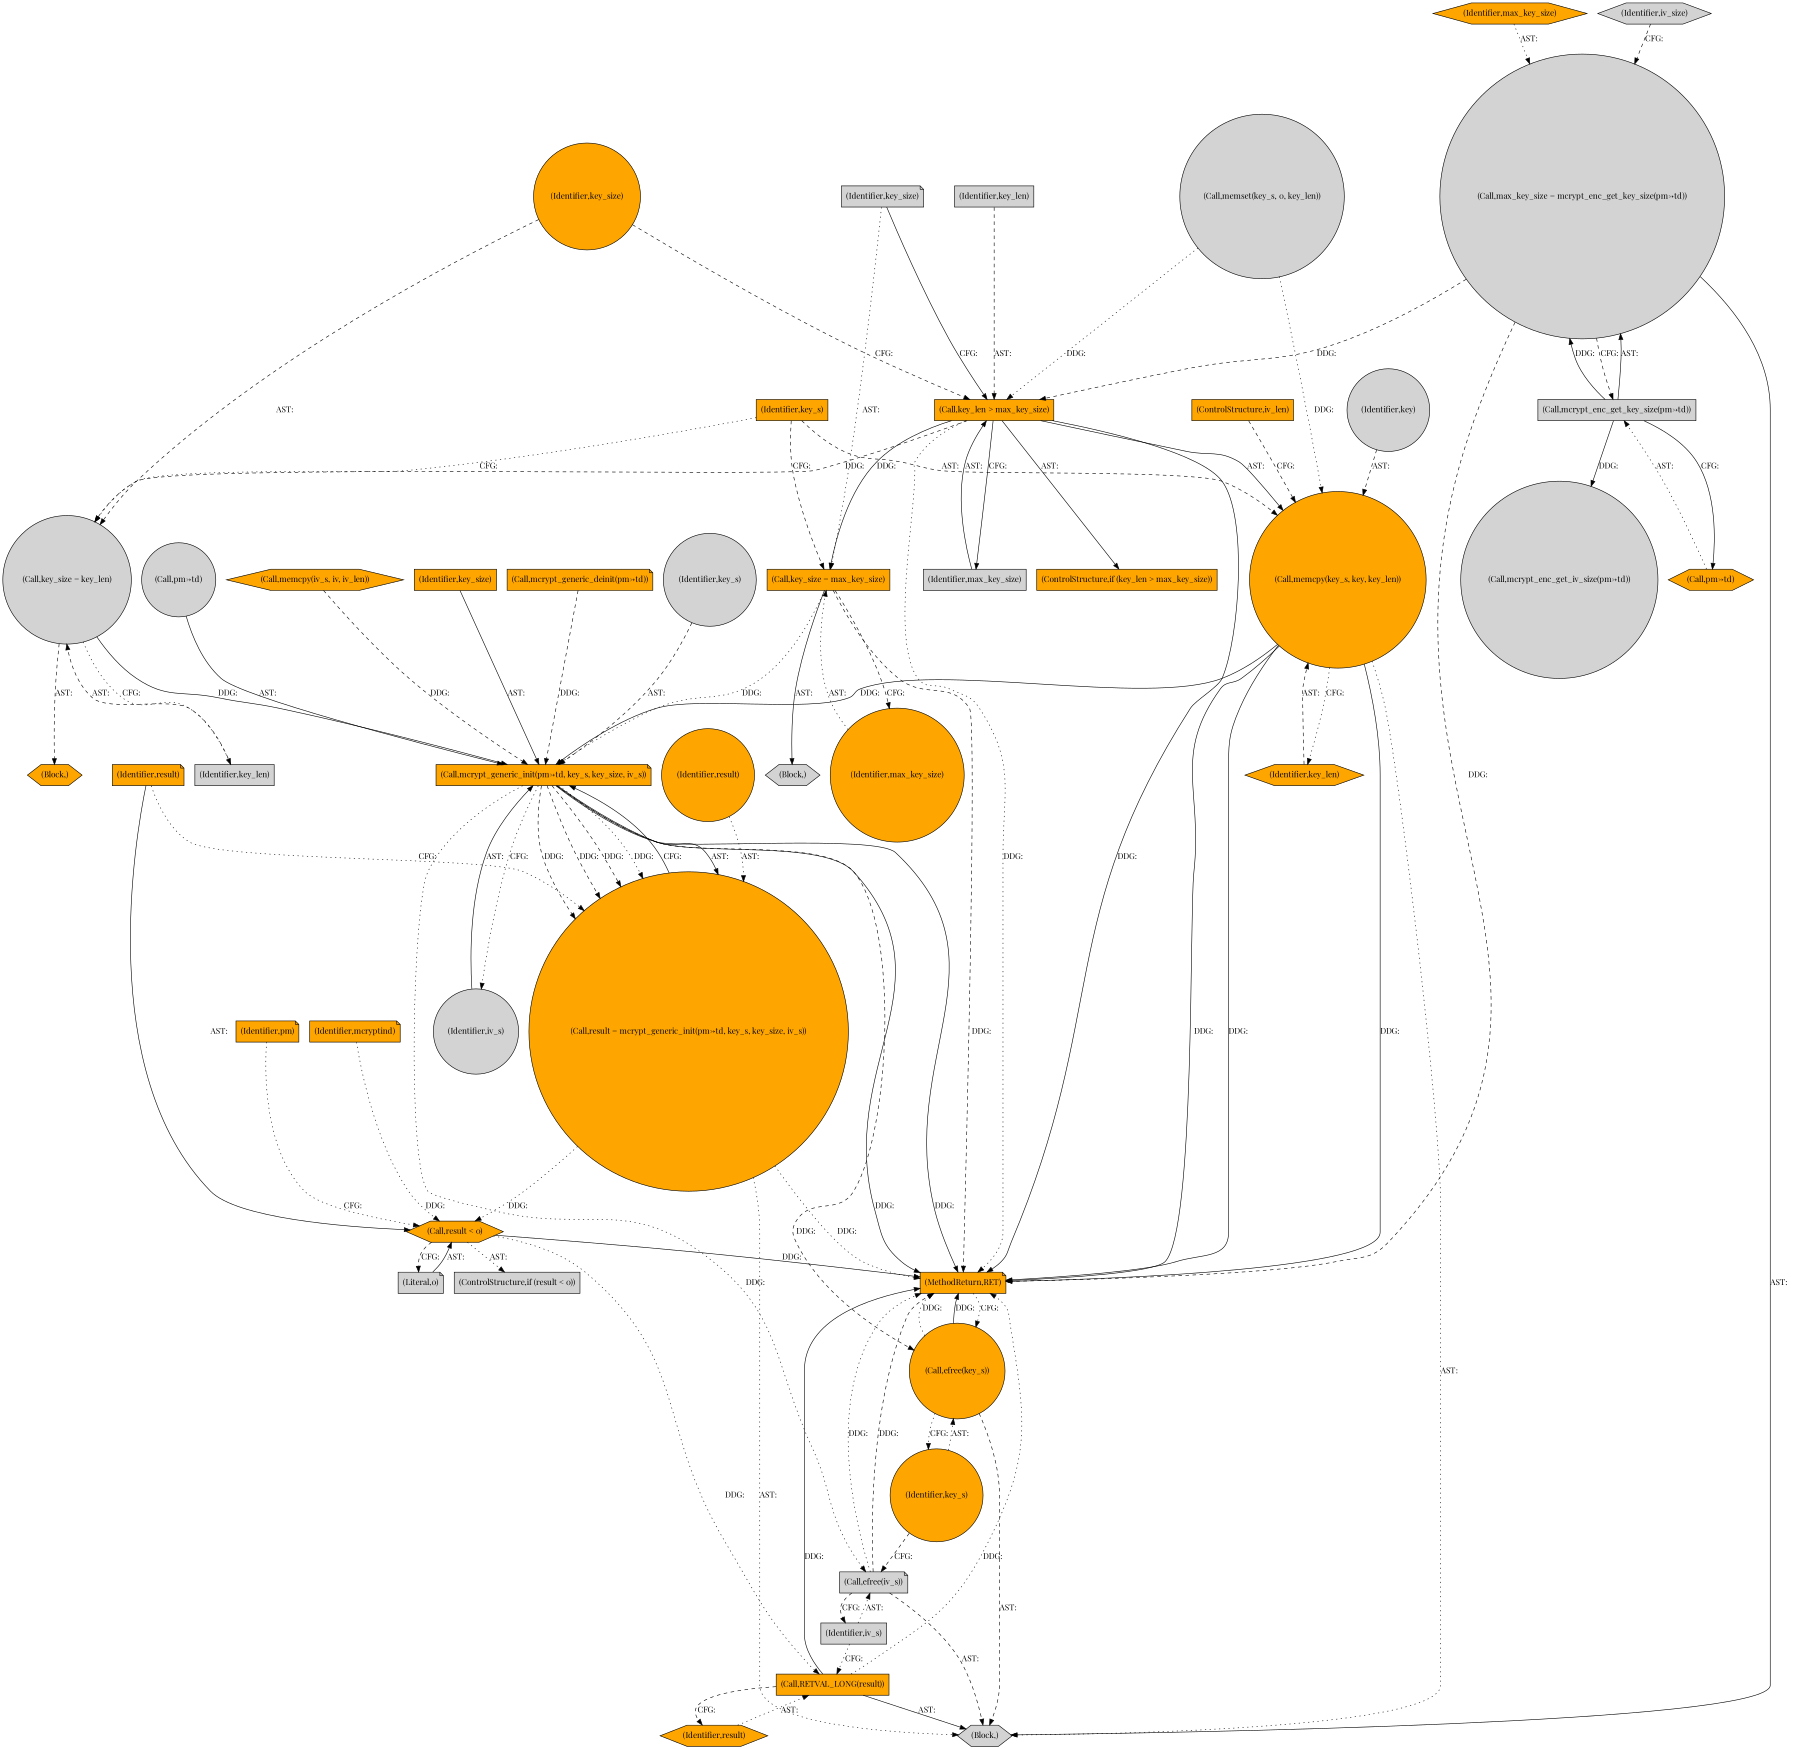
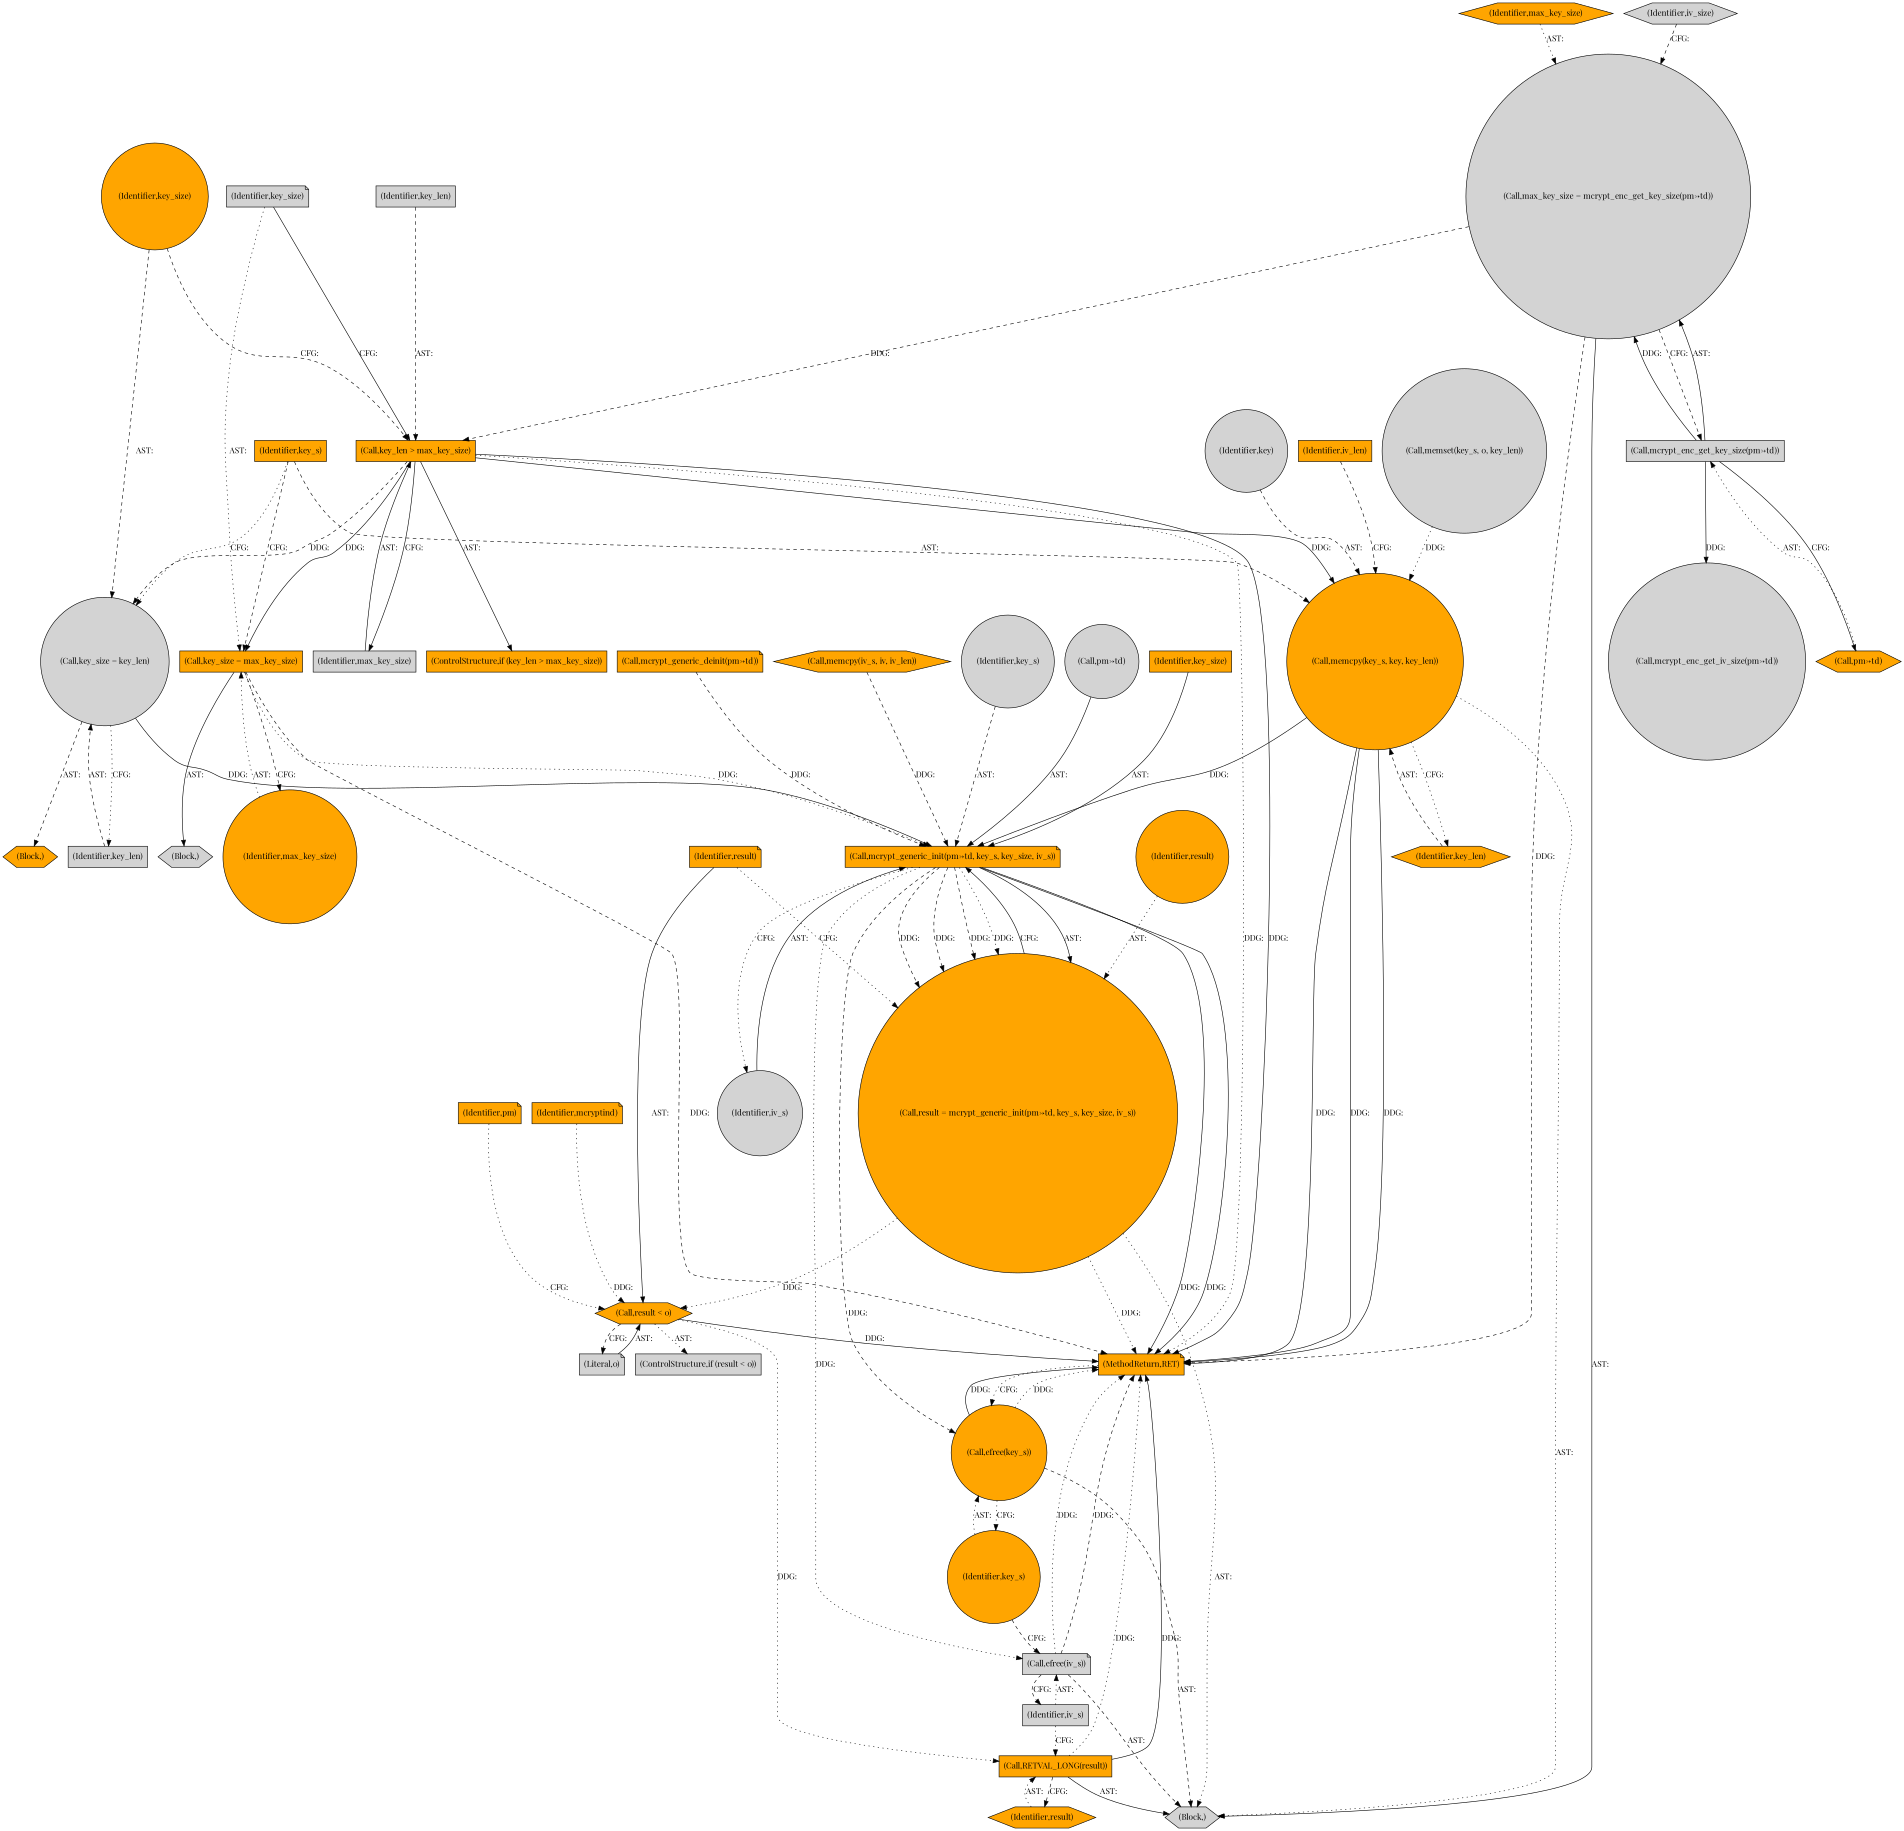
(1105, 322) -> none
(1243, 410) -> (1335, 451)
(1257, 466) -> (1322, 548)
